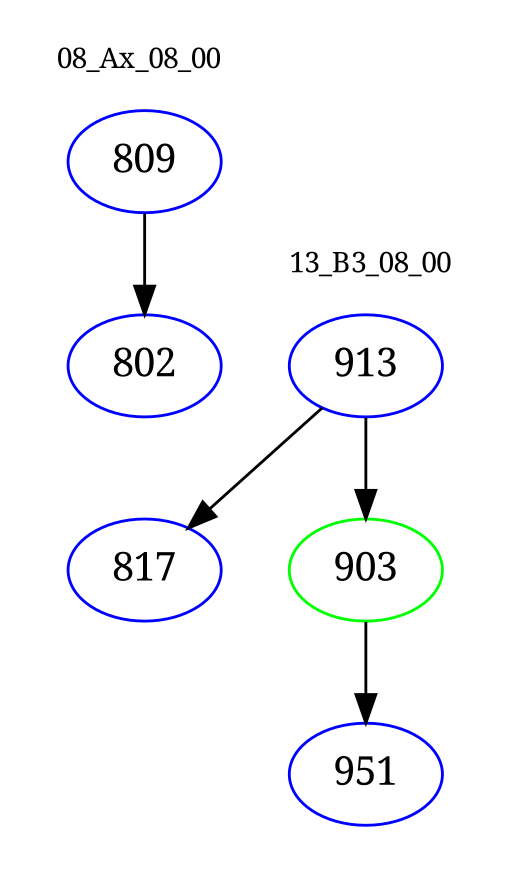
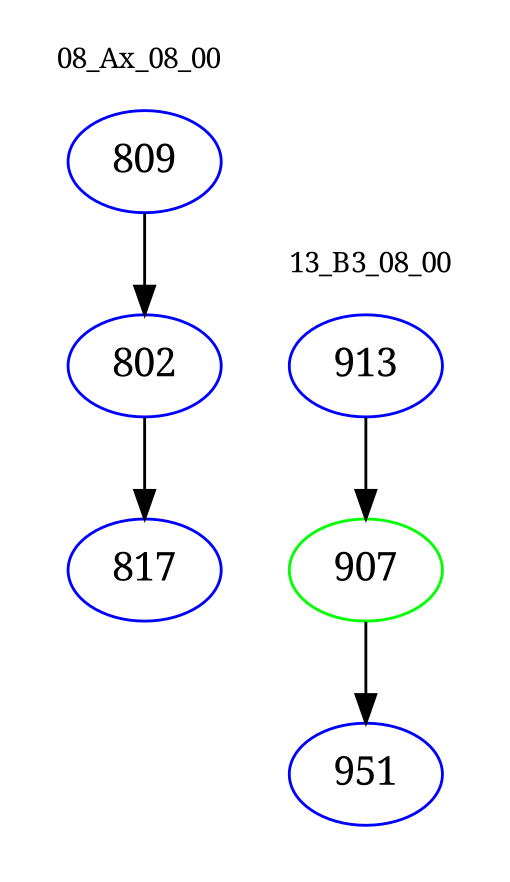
(286, 441) -> (145, 454)
(366, 570) -> (366, 570)
